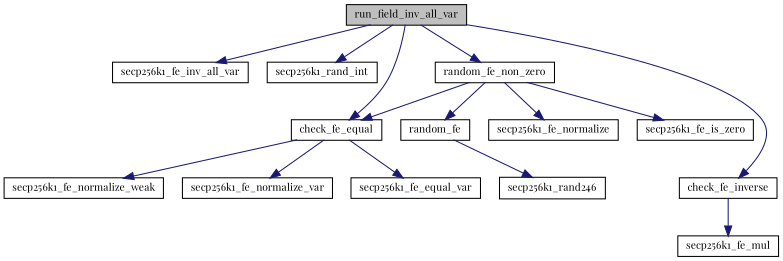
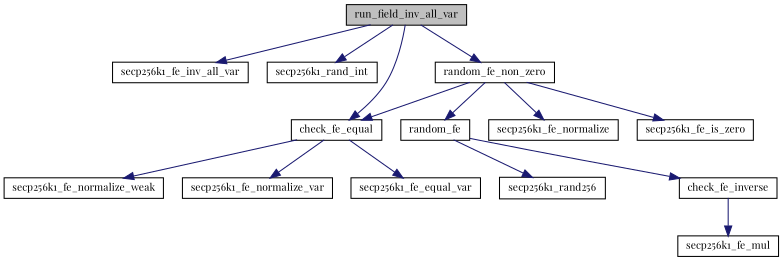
(648, 64) -> (570, 158)
(552, 188) -> (552, 188)
